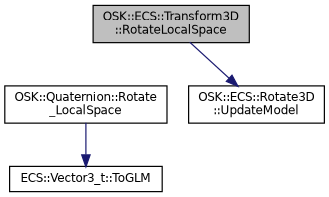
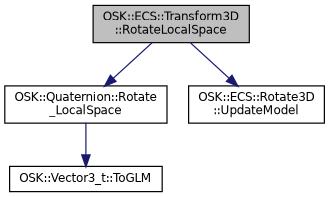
none -> (133, 60)
(86, 179) -> (86, 179)
